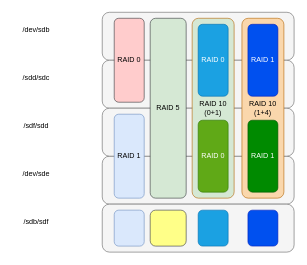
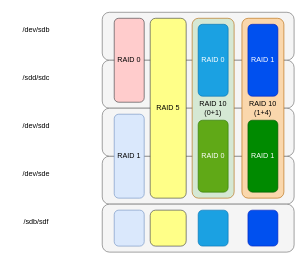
(168, 108) -> (168, 108)
(36, 126) -> (36, 126)
